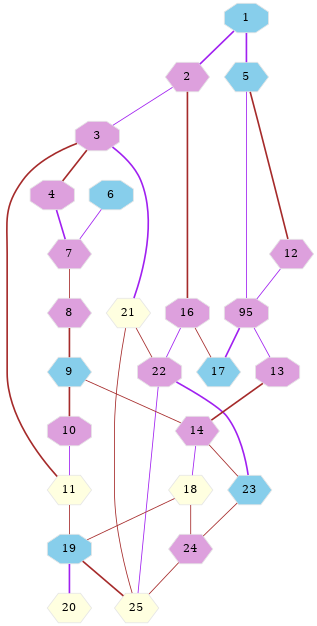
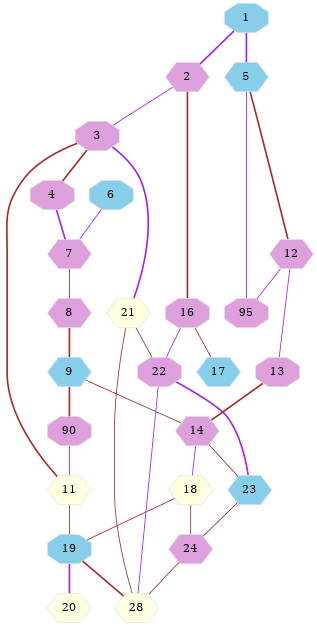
(232, 343) -> none
(262, 343) -> (285, 313)
(69, 431) -> (69, 431)
(137, 608) -> (137, 608)
